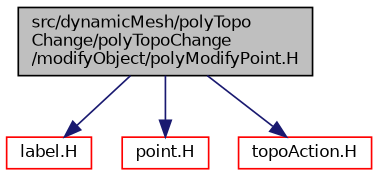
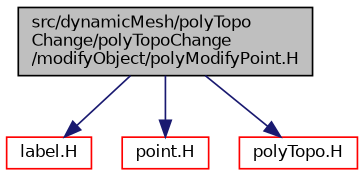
(305, 153) -> (298, 153)
